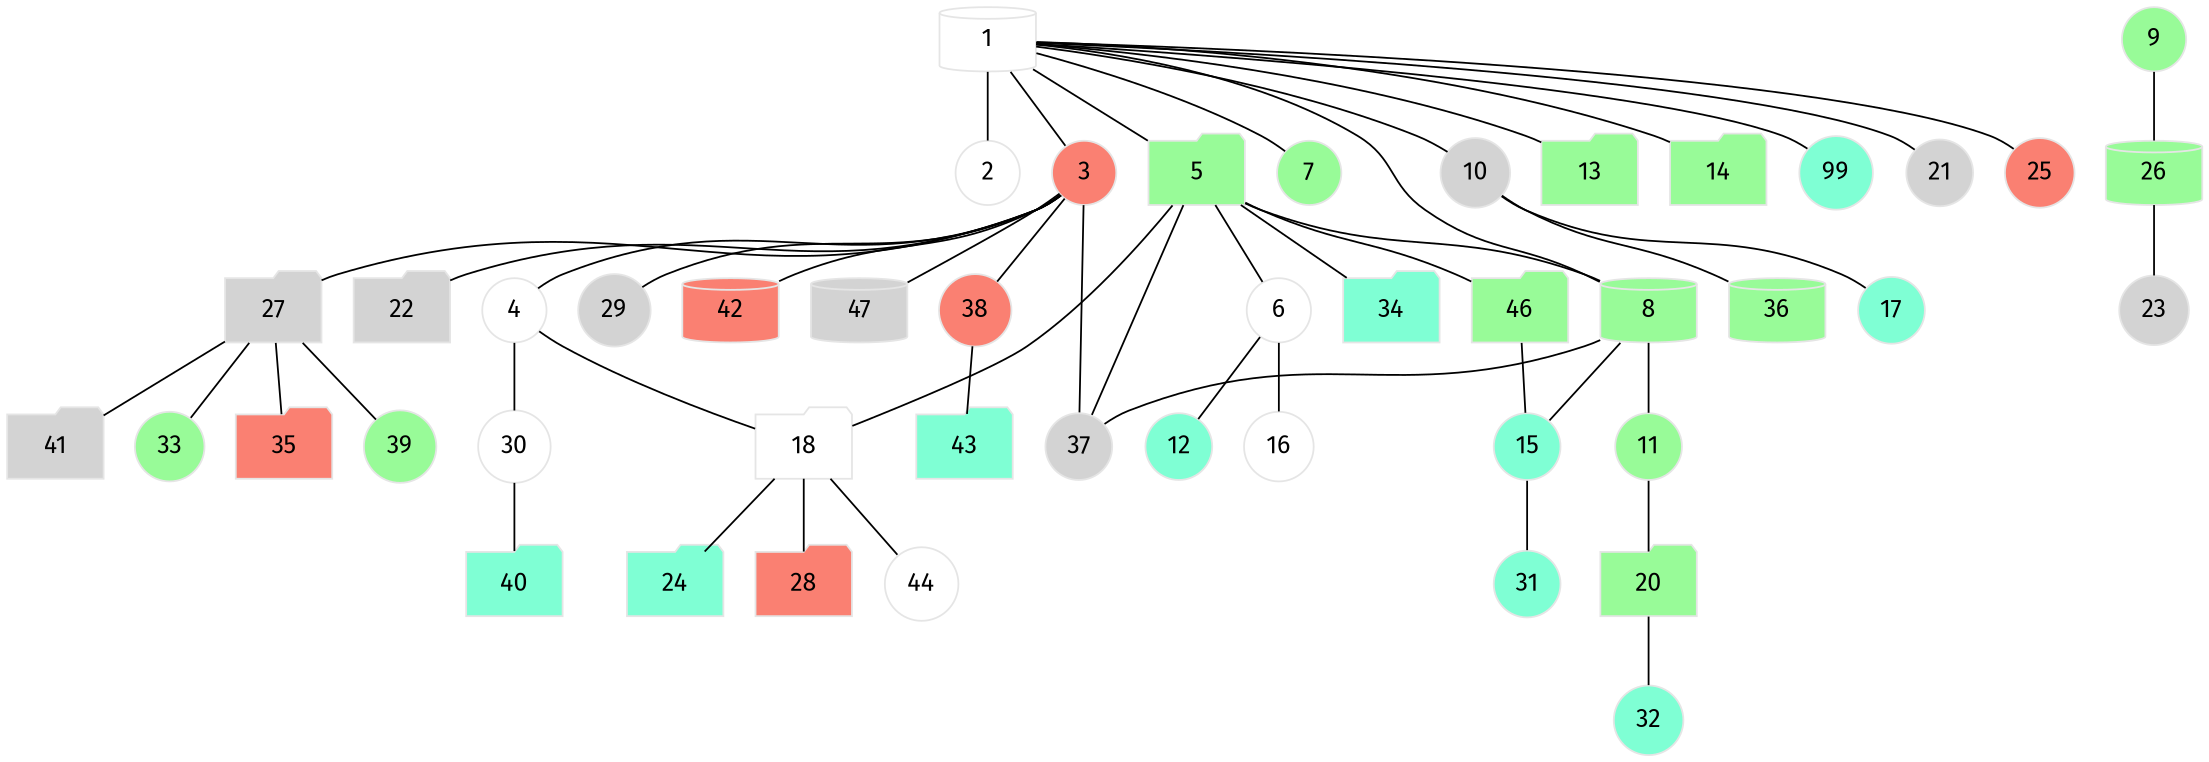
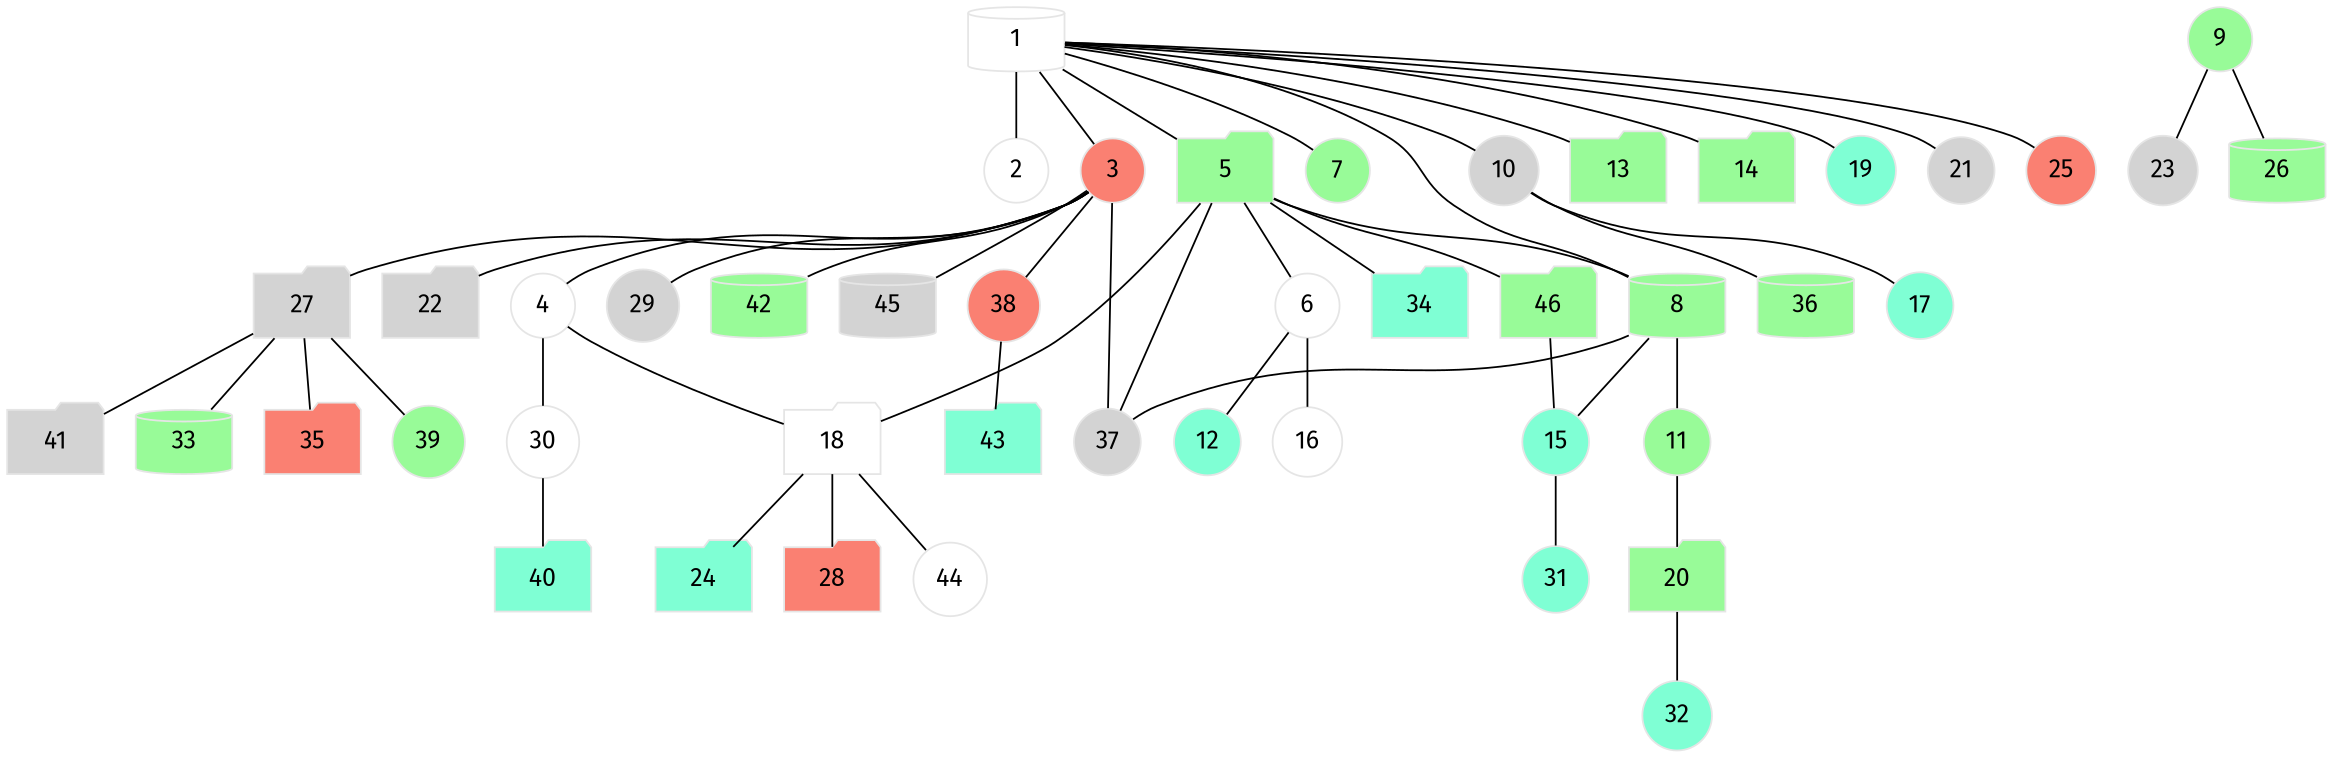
(1836, 173) -> (1861, 171)
(2154, 240) -> (2192, 104)
(731, 310) -> (759, 306)
(859, 310) -> (888, 306)
(170, 447) -> (184, 442)
